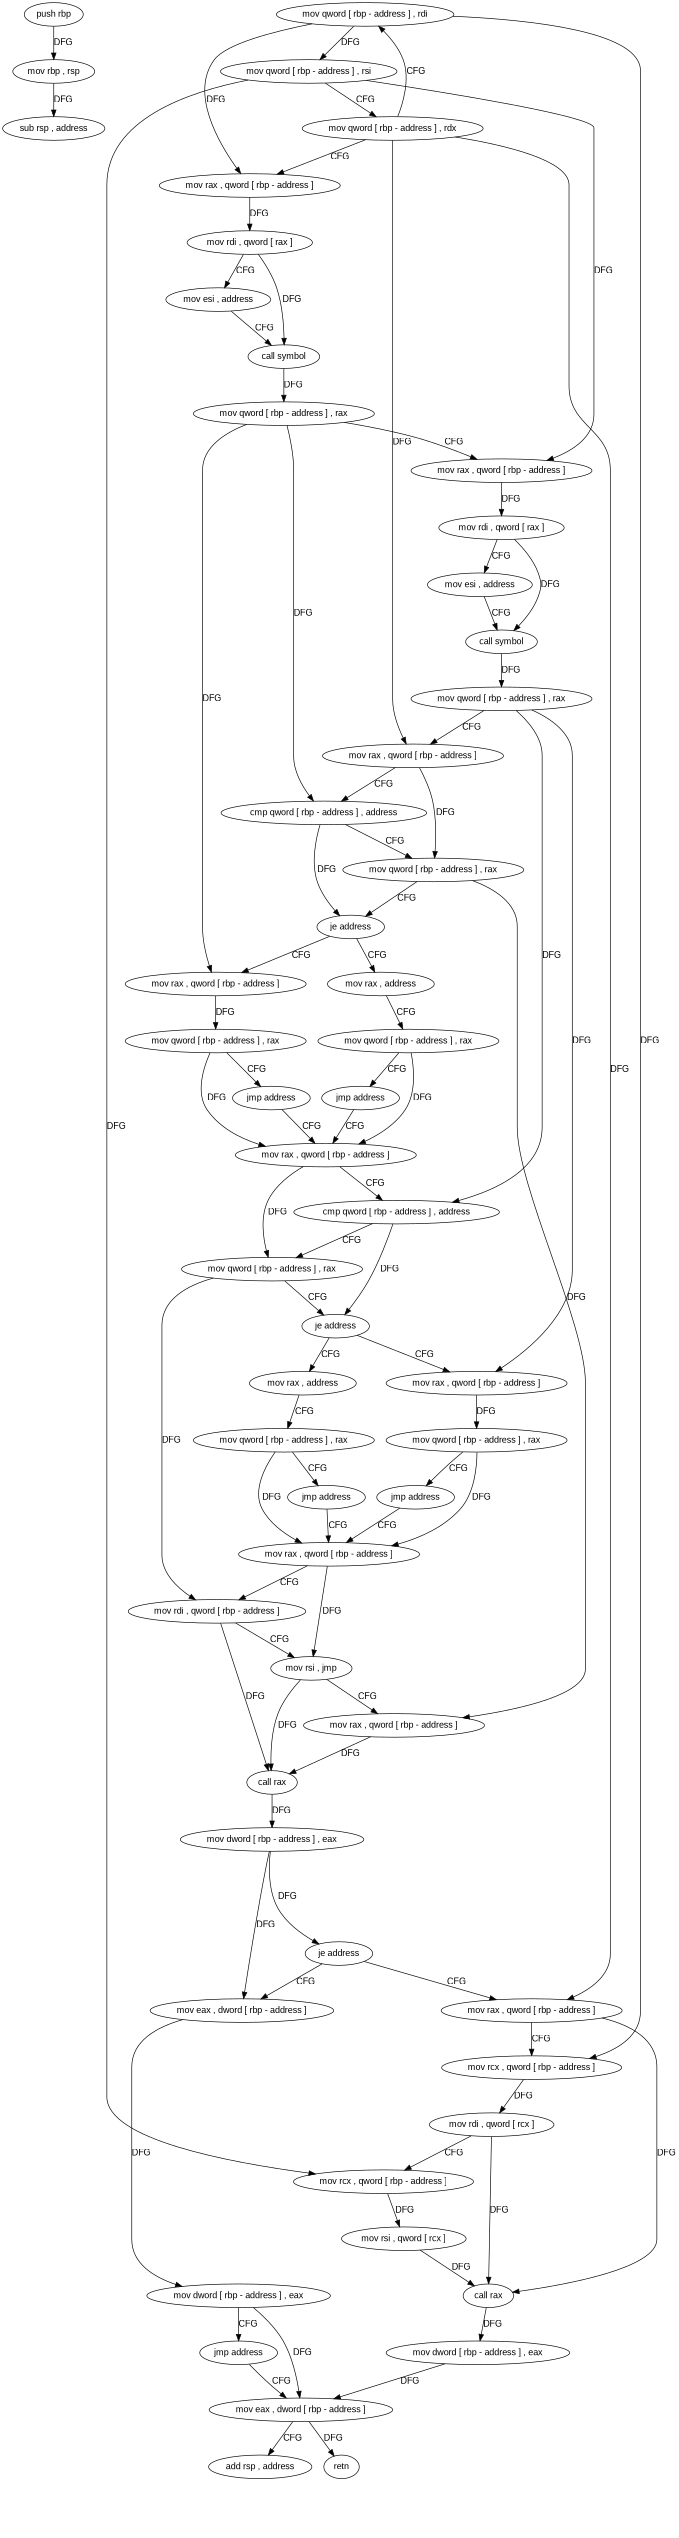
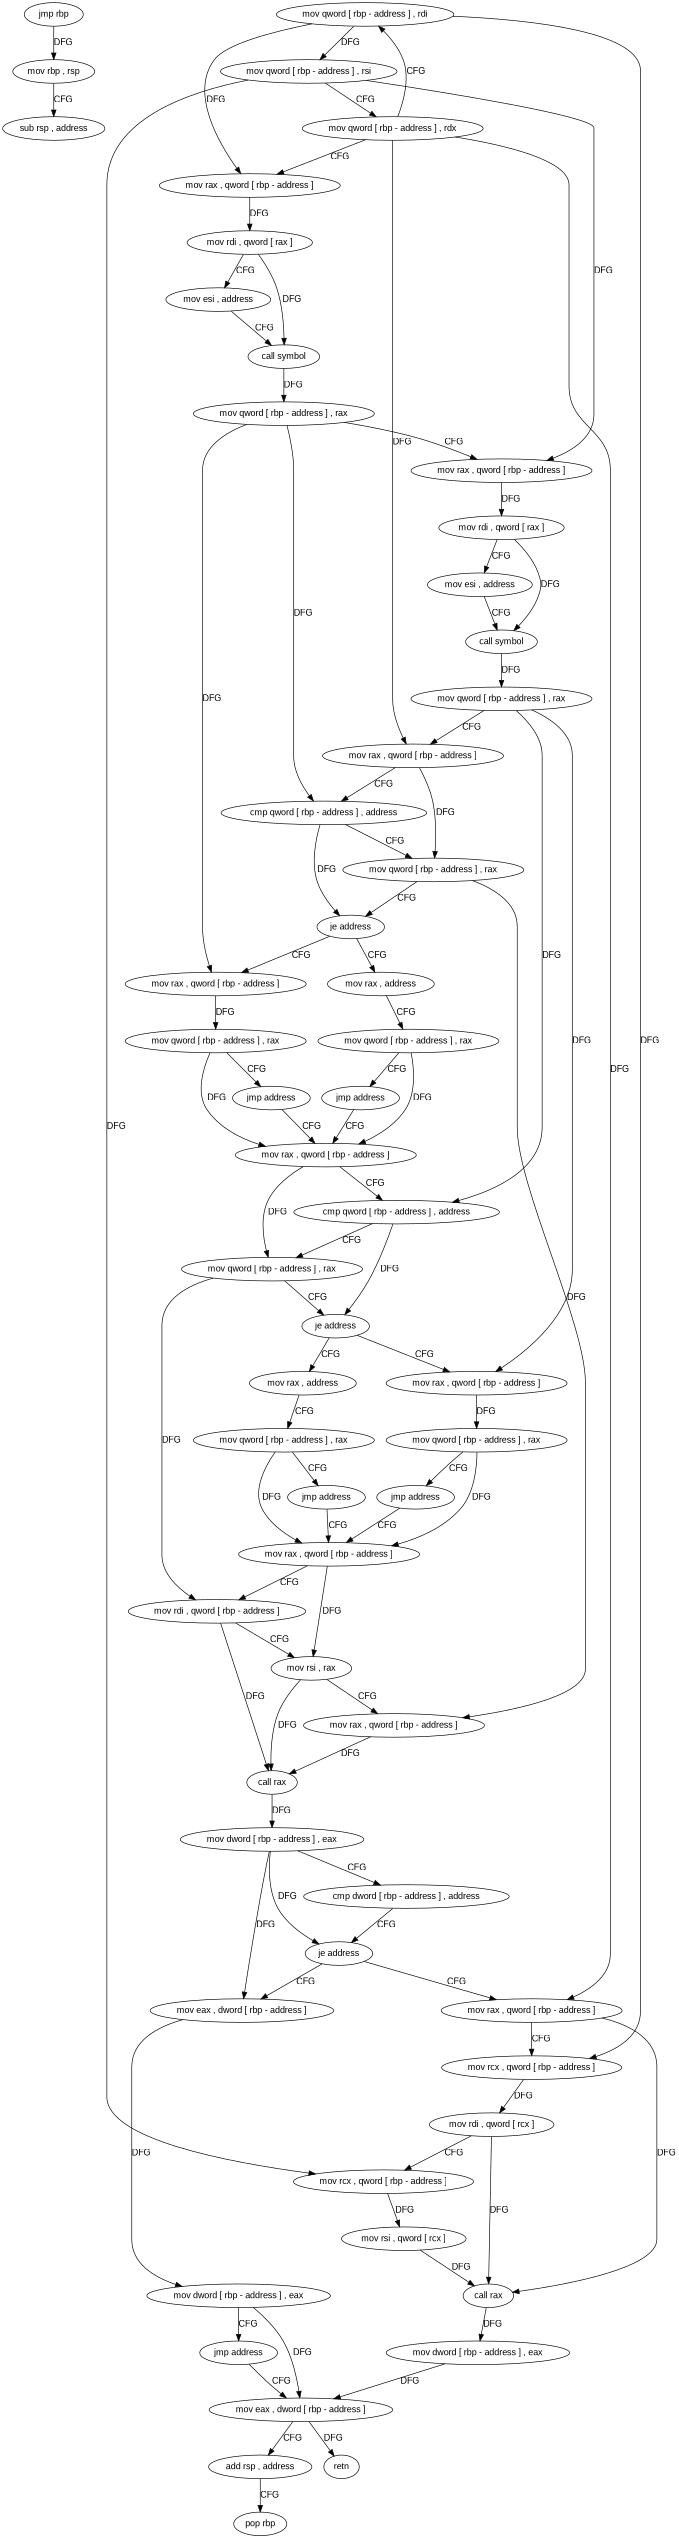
(54, 14) -> (54, 14)
(64, 100) -> (64, 100)
(311, 1668) -> (311, 1668)
none -> (406, 1897)
none -> (260, 2524)
